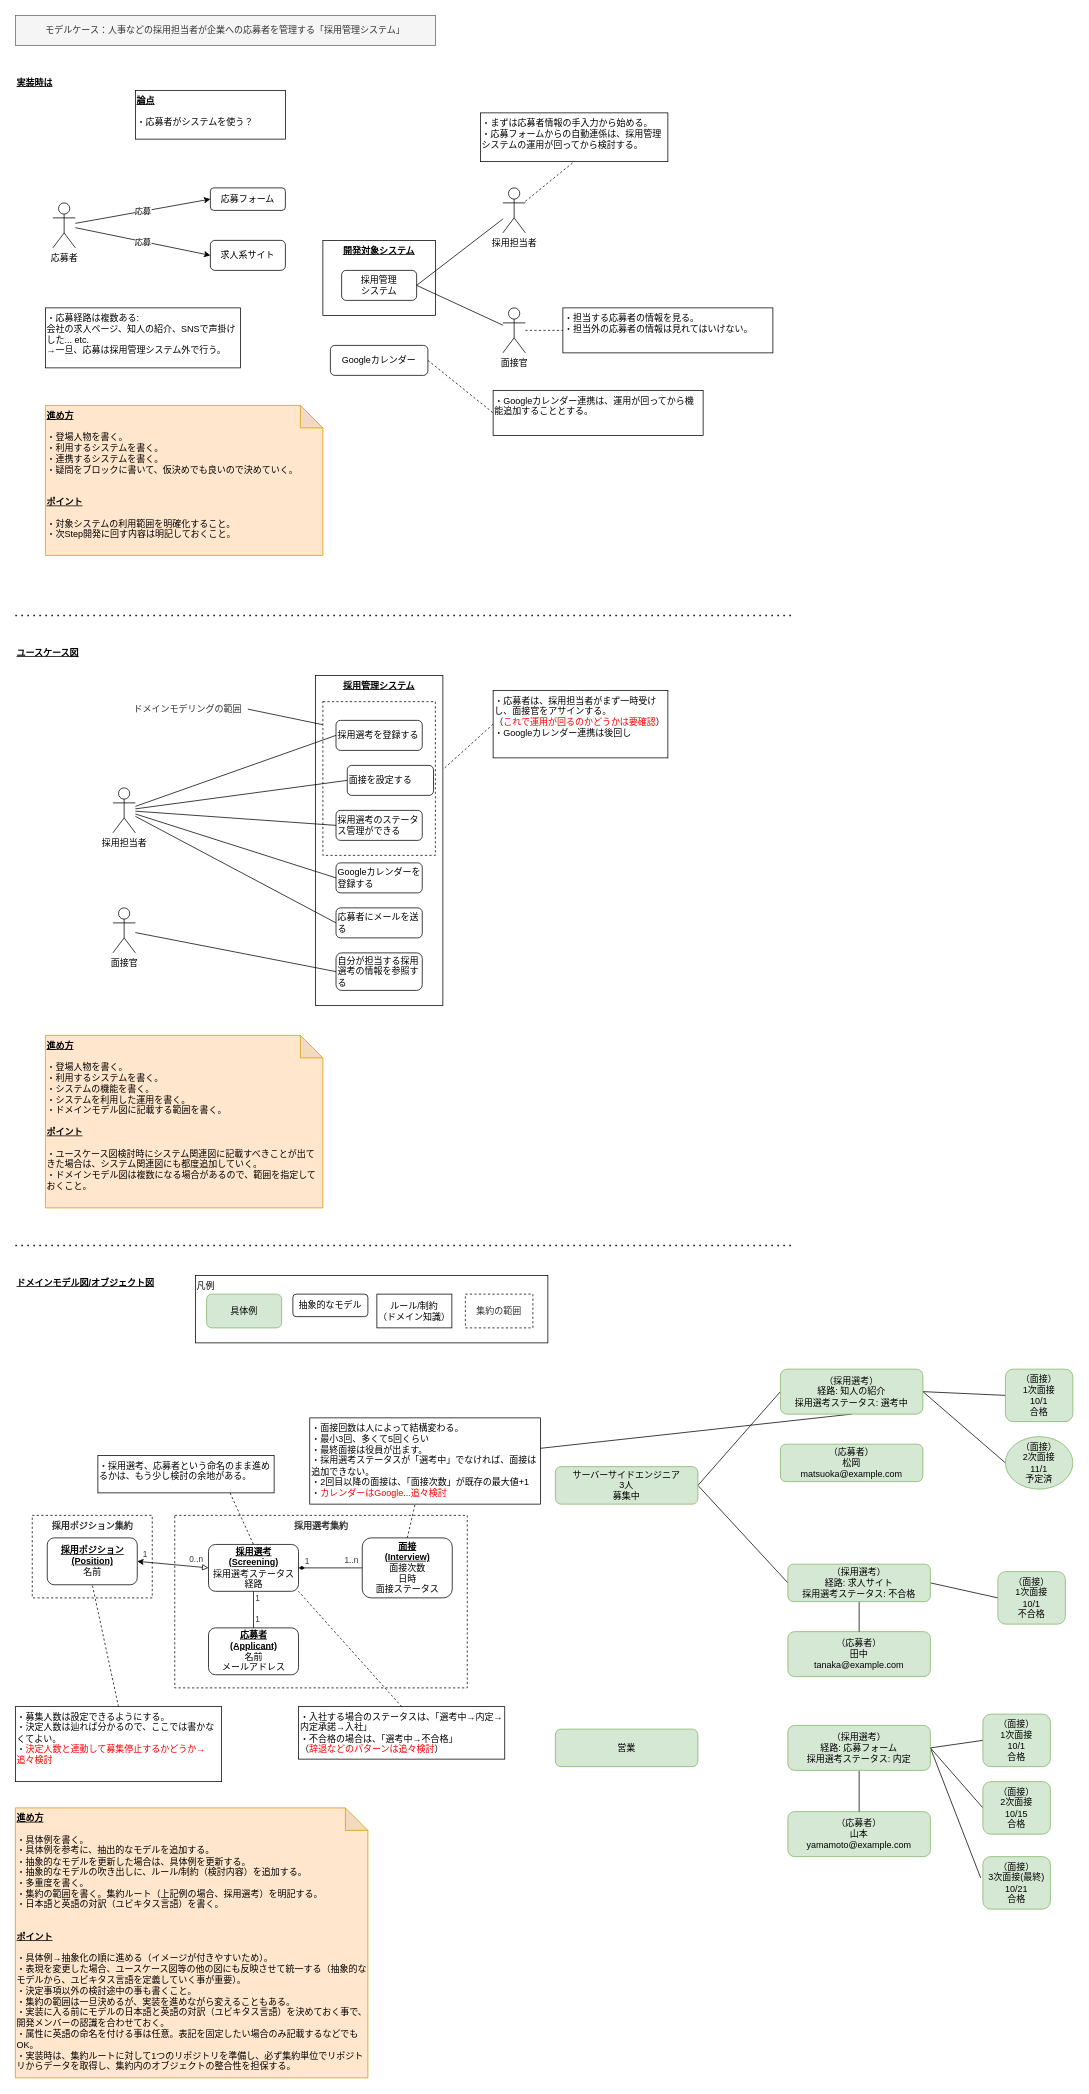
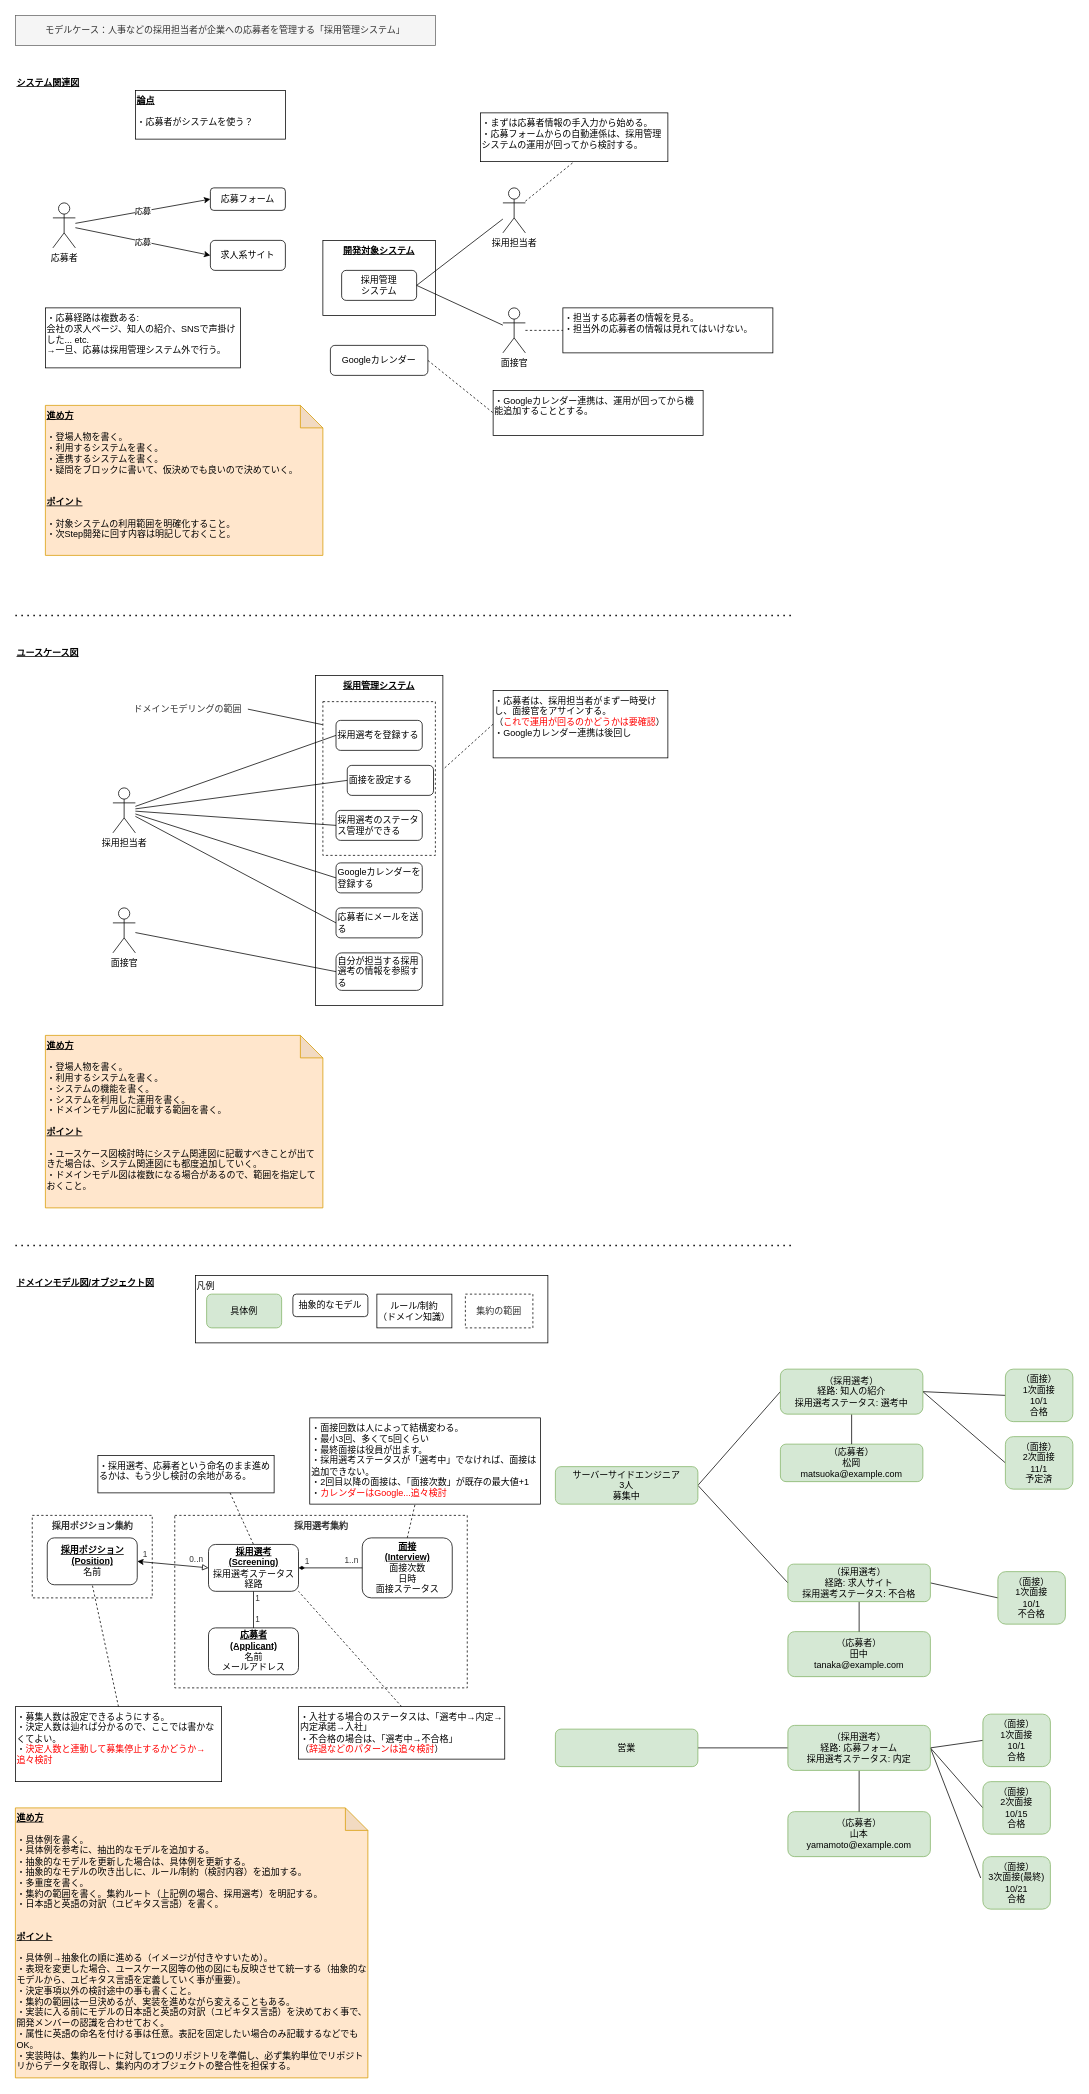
(35, 83) -> (48, 83)
(696, 1431) -> (852, 1429)
(1039, 1463) -> (1039, 1463)
none -> (743, 1748)
